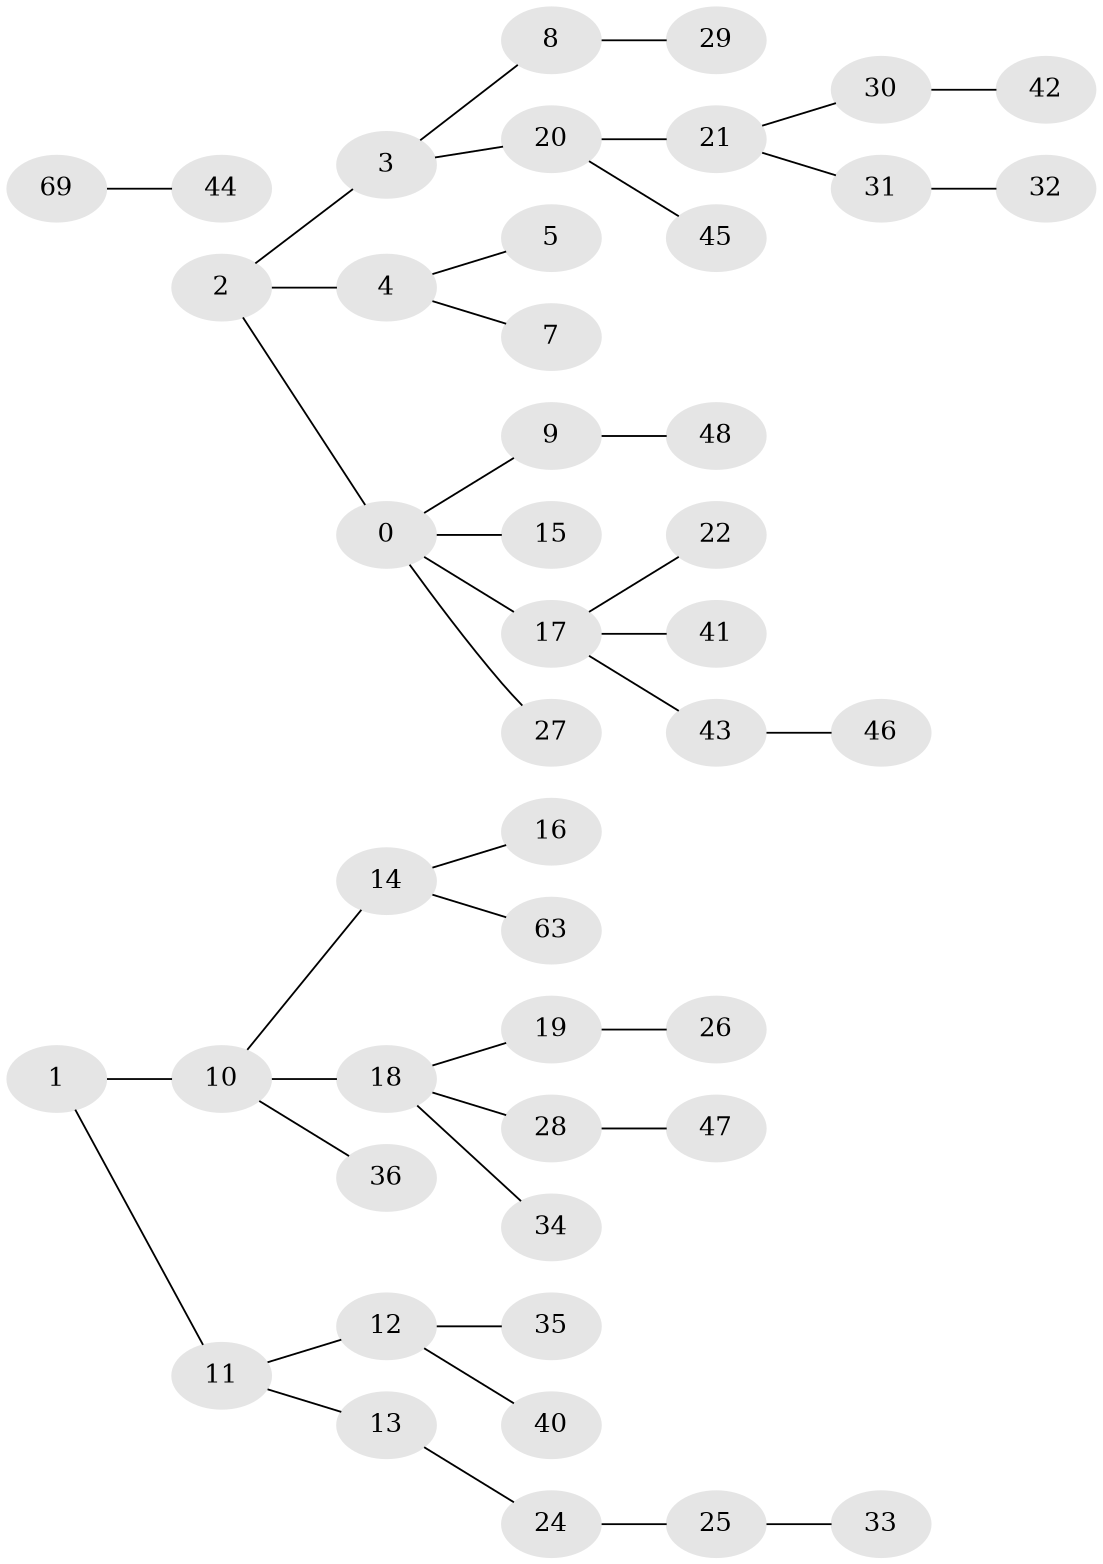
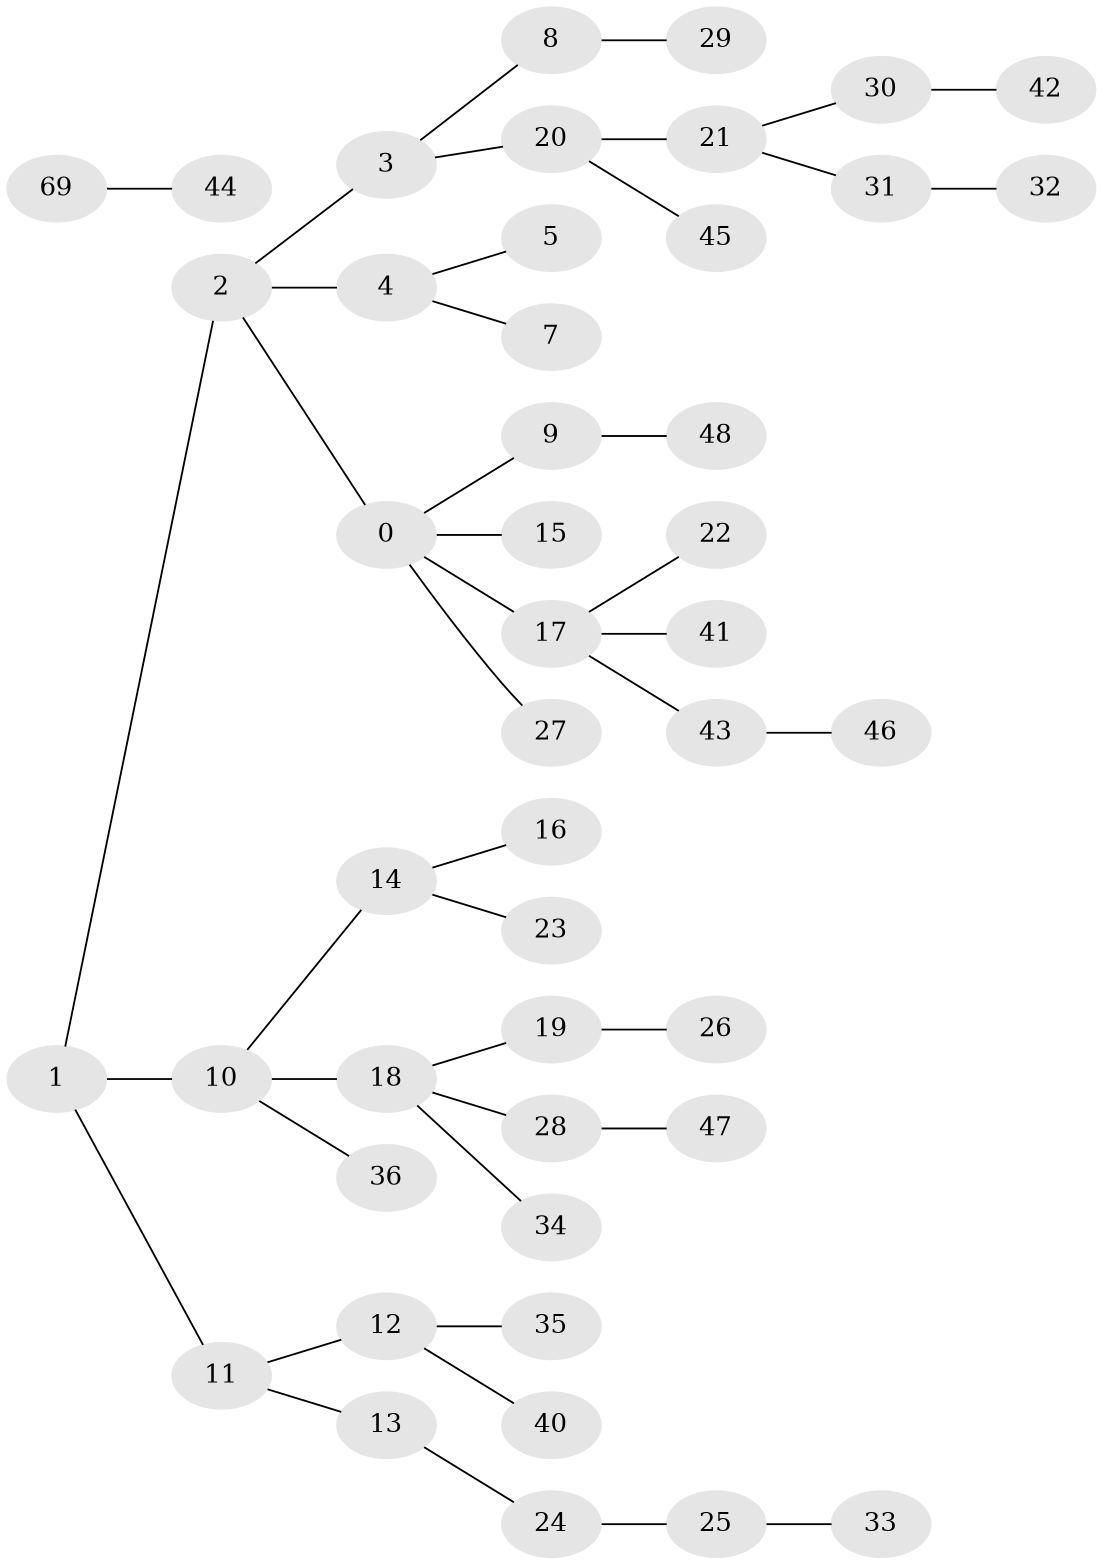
none -> (139, 684)
(551, 931) -> (551, 931)
